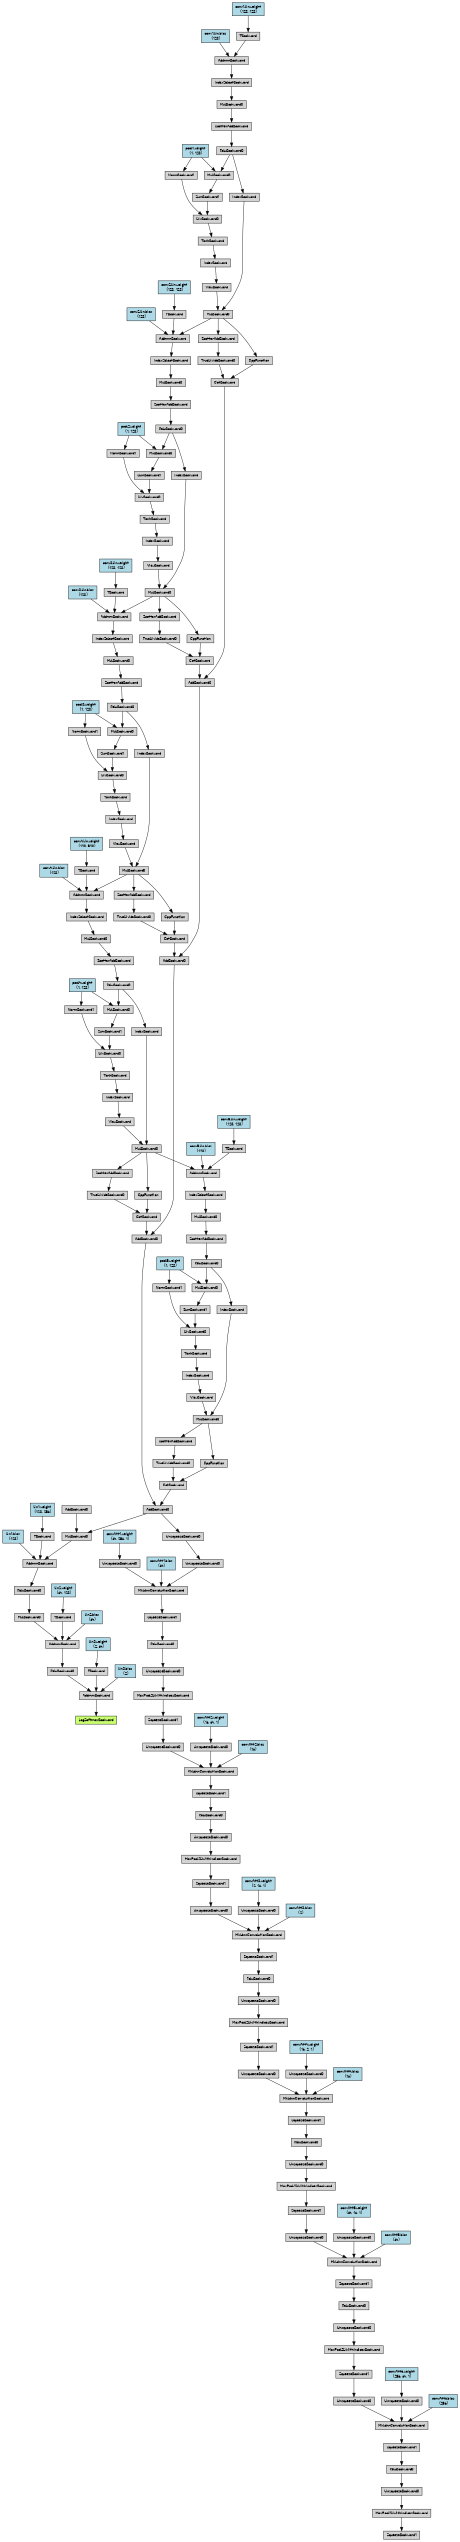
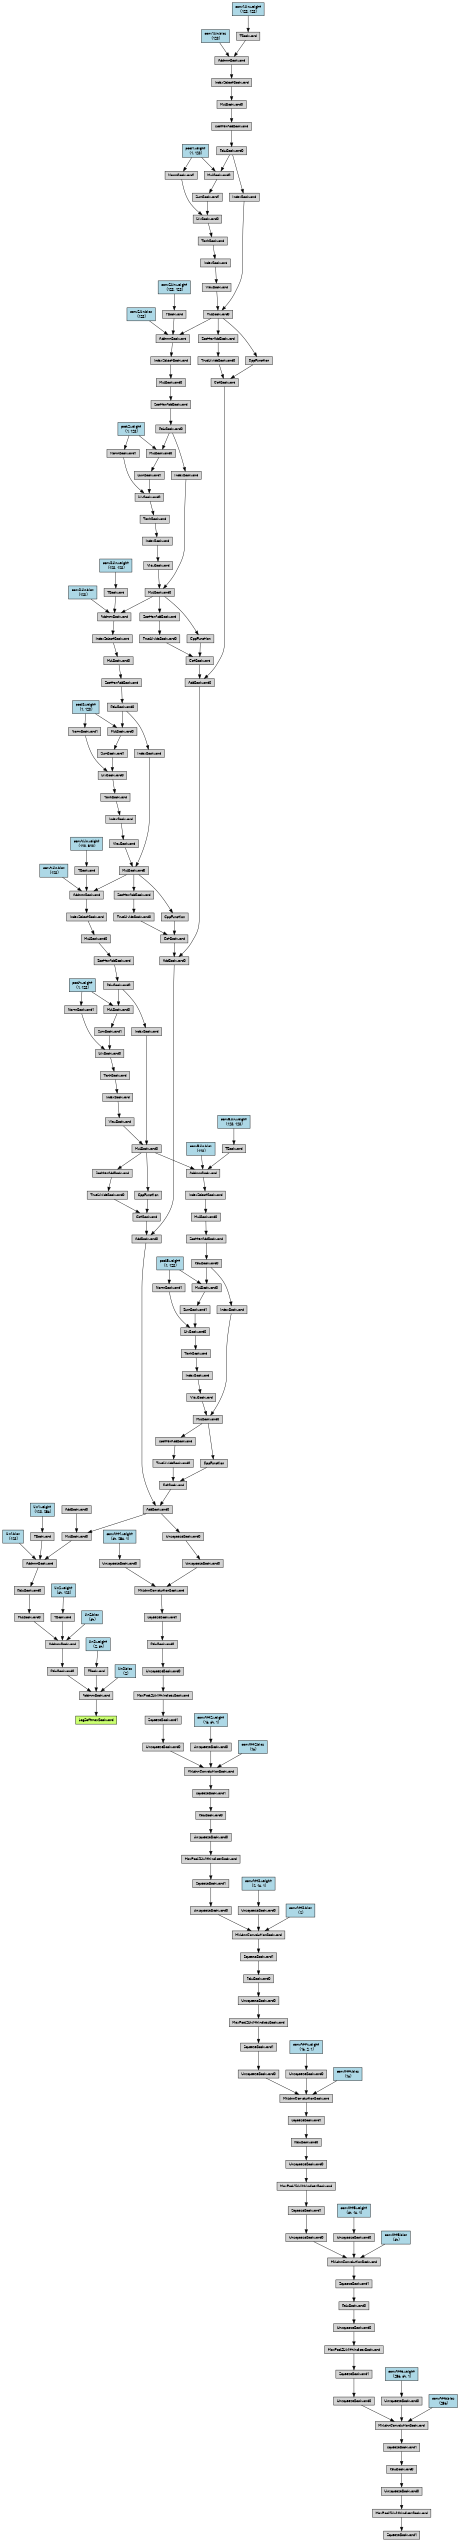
(161, 1564) -> none
